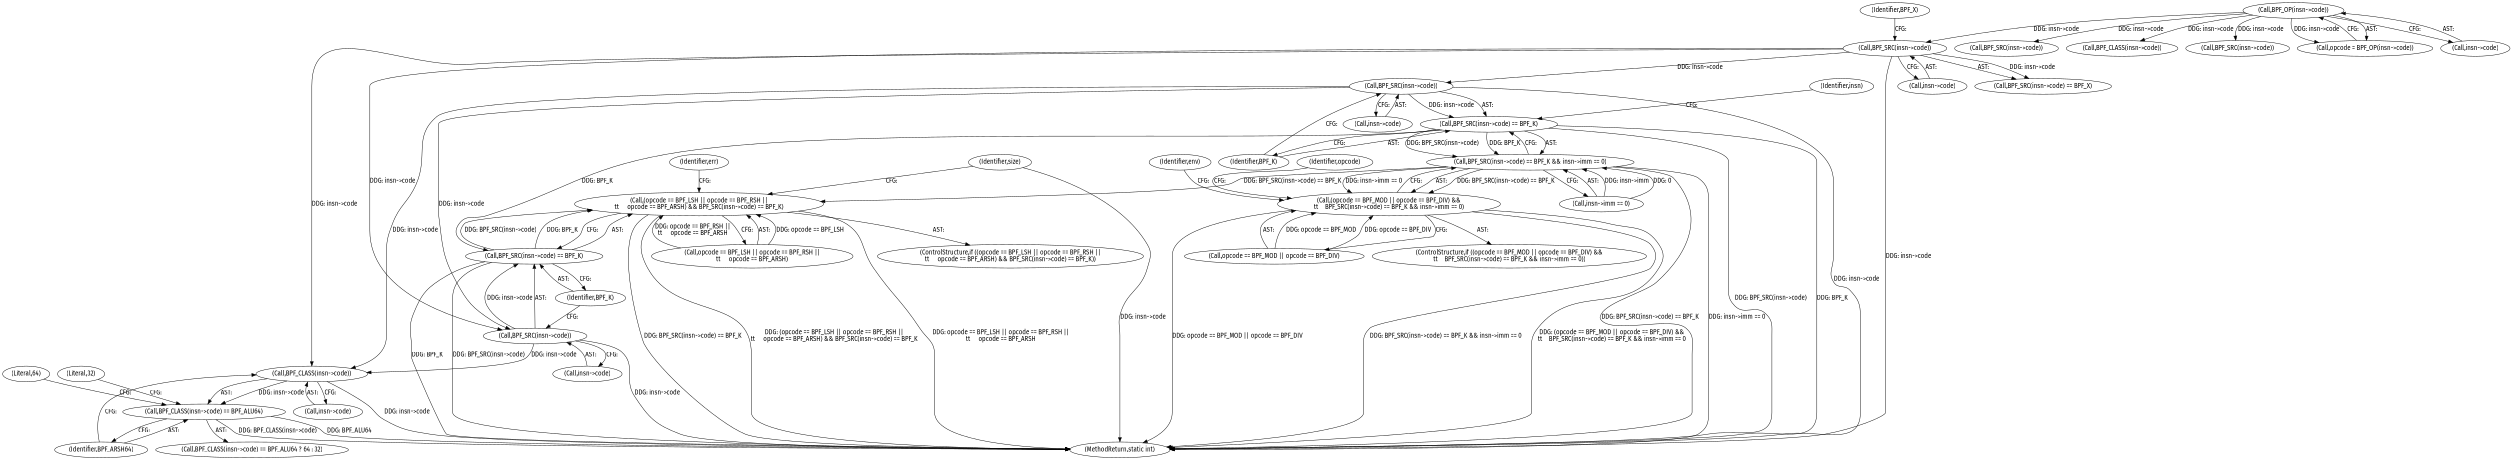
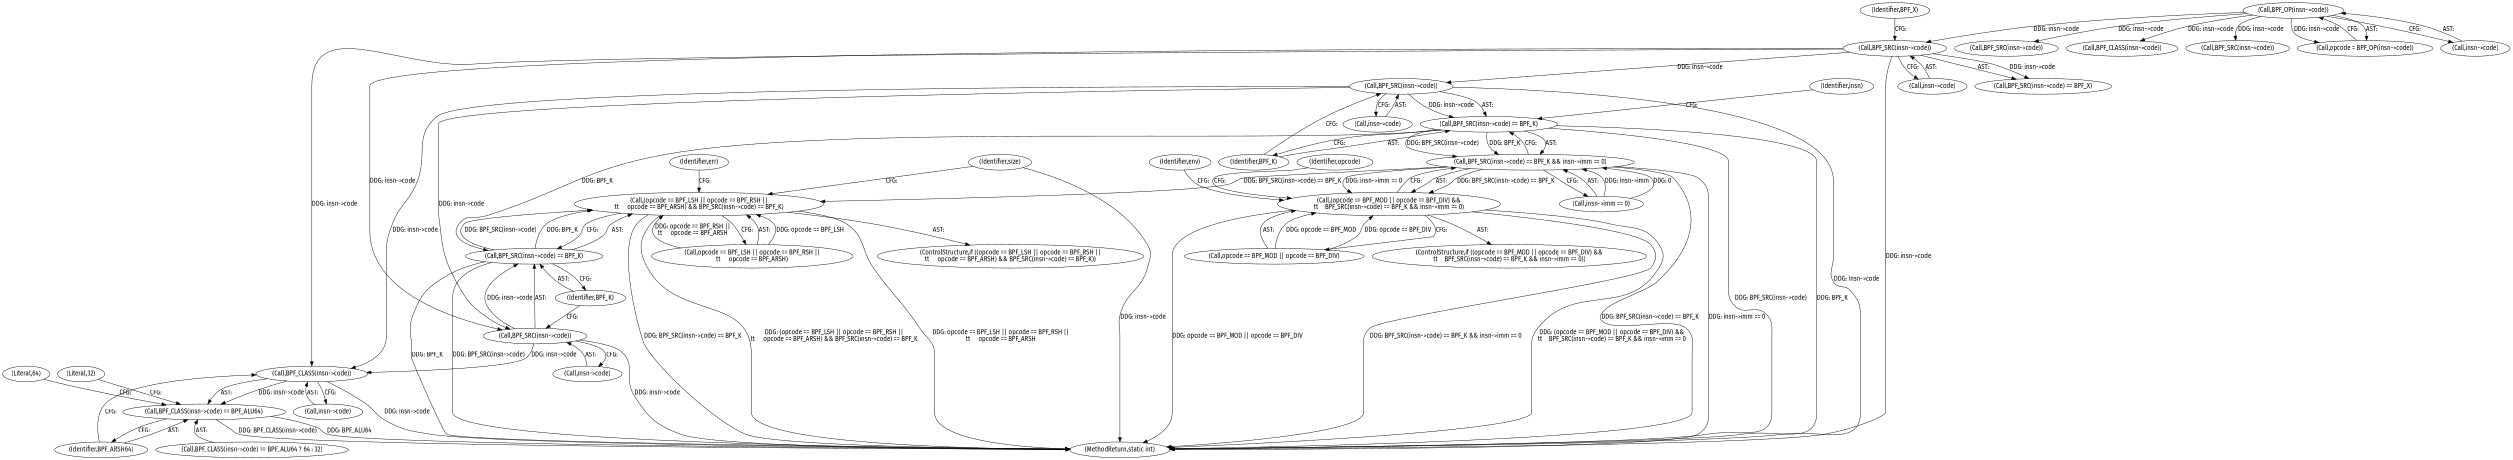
(213, 432) -> (199, 437)
